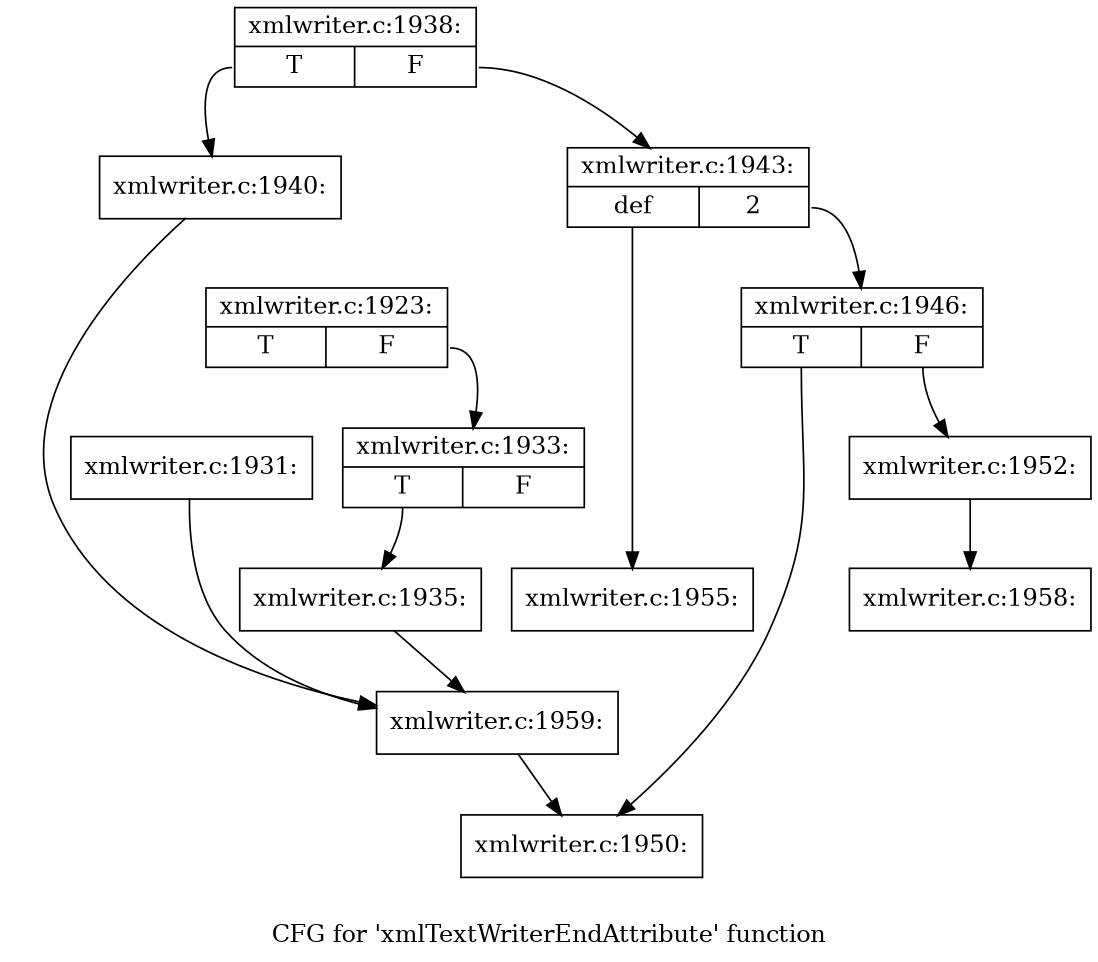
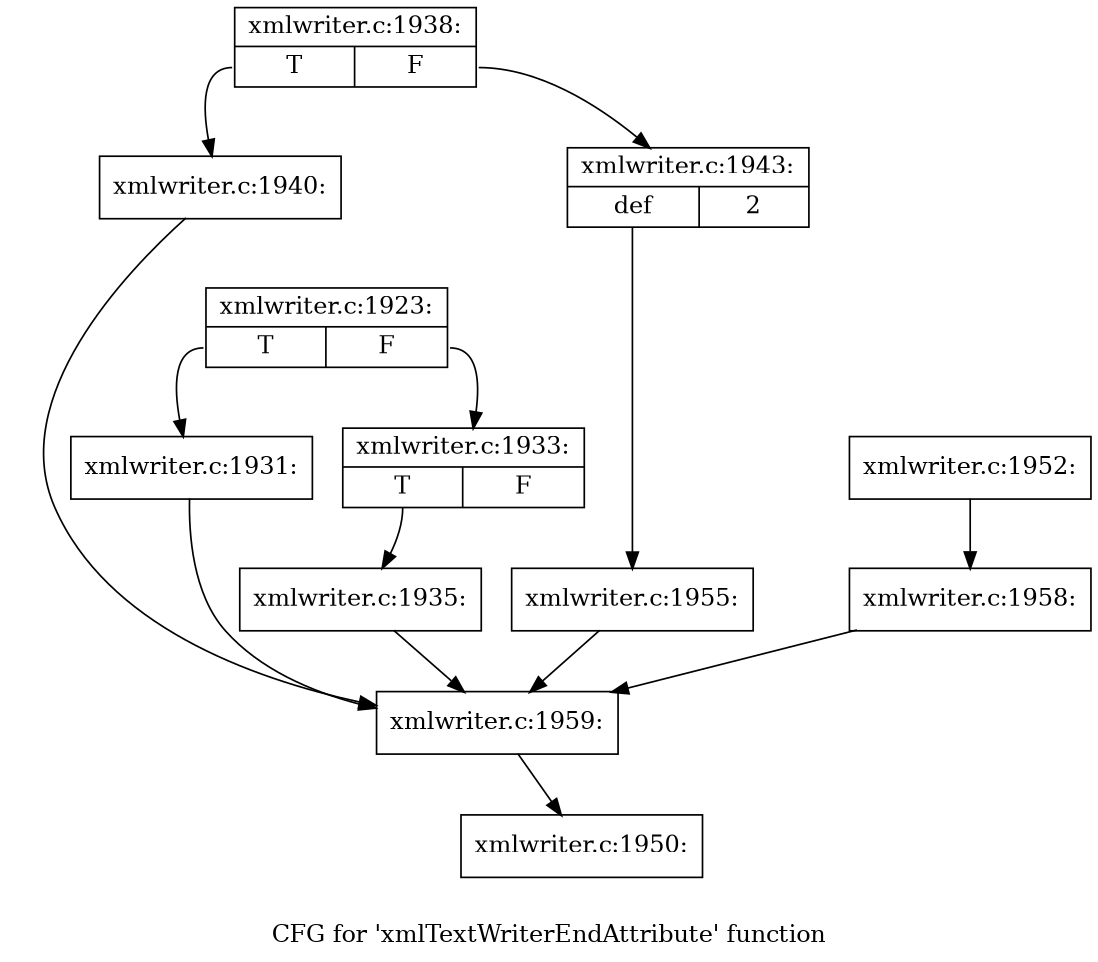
(862, 328) -> none
none -> (177, 377)
none -> (571, 656)
none -> (742, 659)
